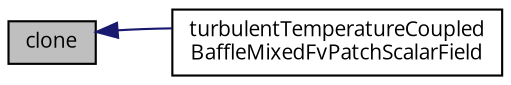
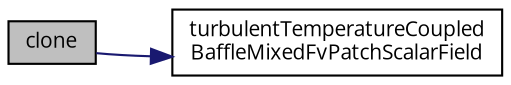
(145, 29) -> (124, 55)
